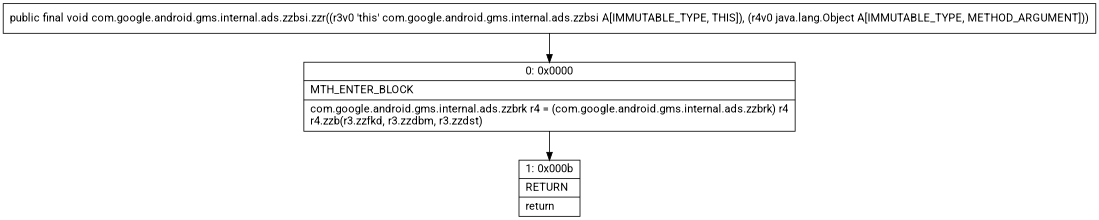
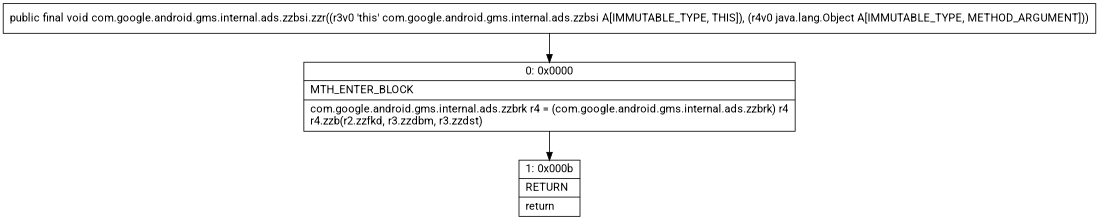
(397, 121) -> (397, 121)
